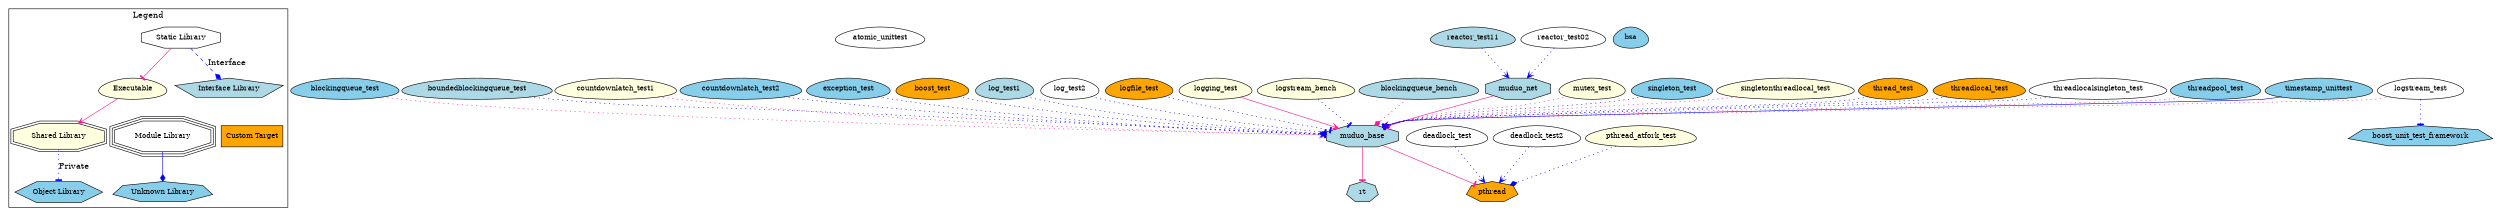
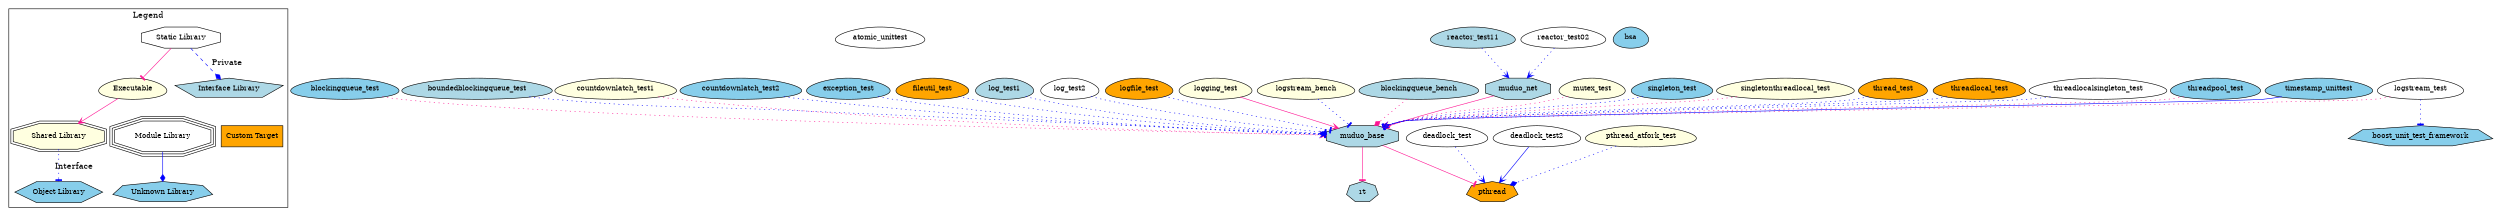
(227, 63) -> (227, 63)
(932, 89) -> (932, 89)
(1516, 163) -> (1516, 163)
(74, 167) -> (74, 167)
